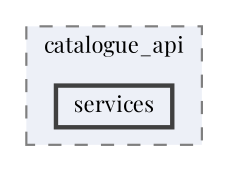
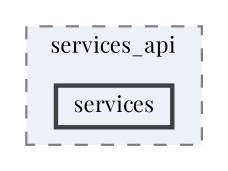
(114, 47) -> (114, 47)
